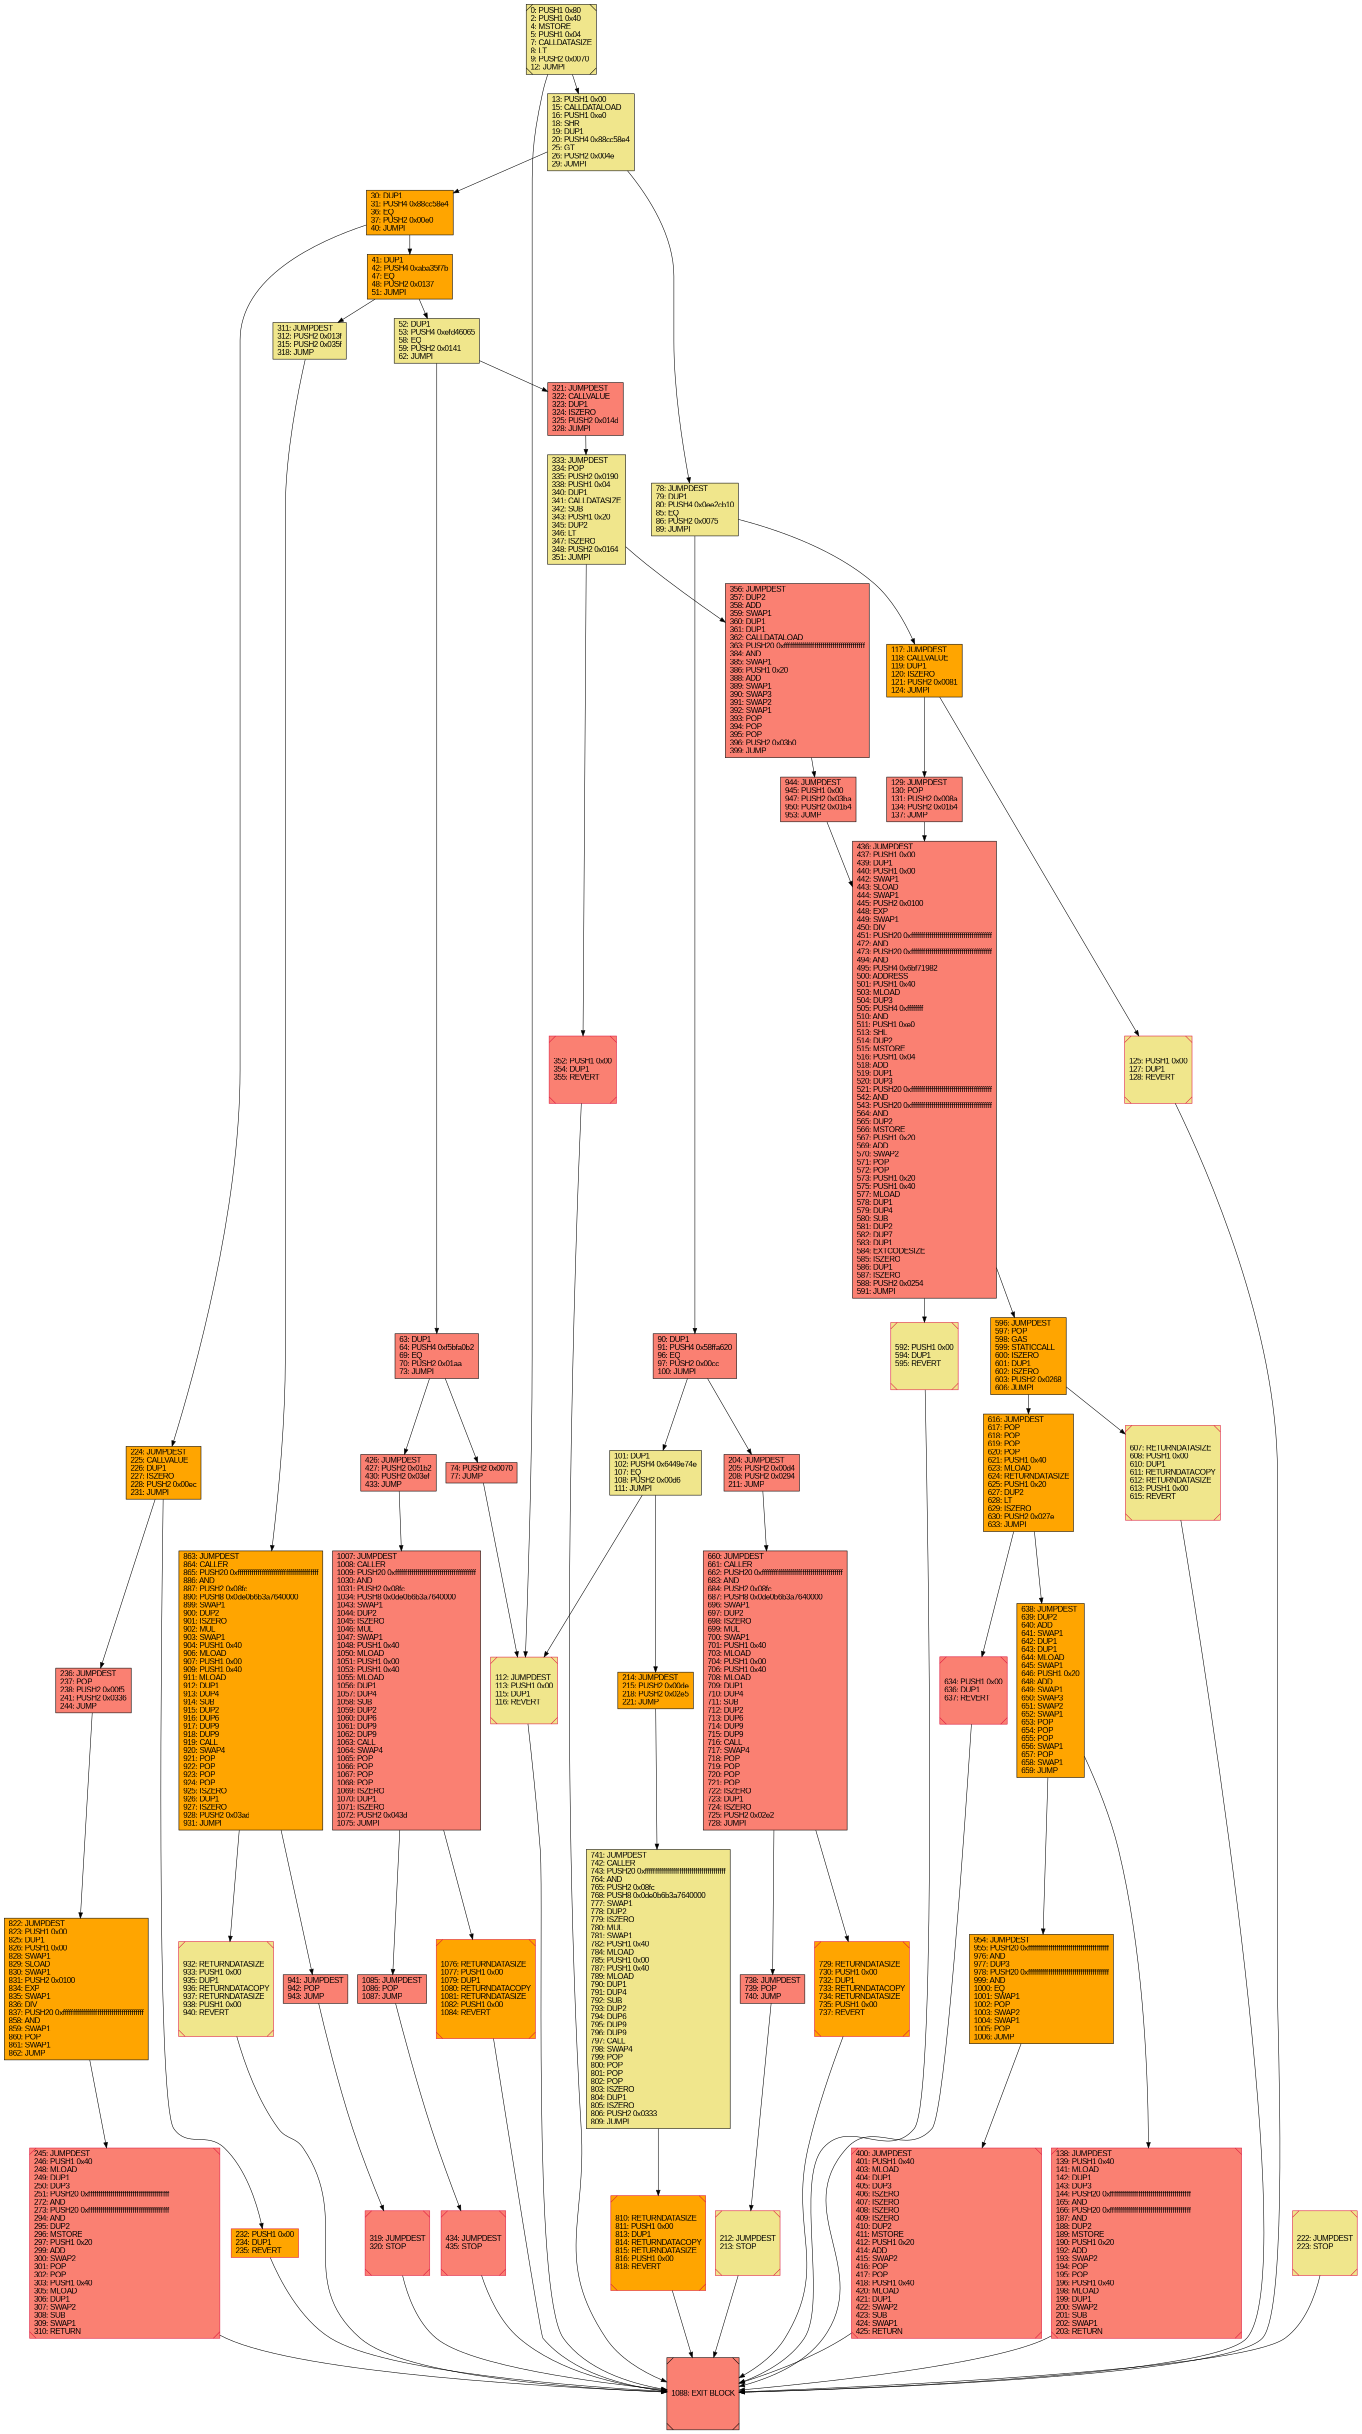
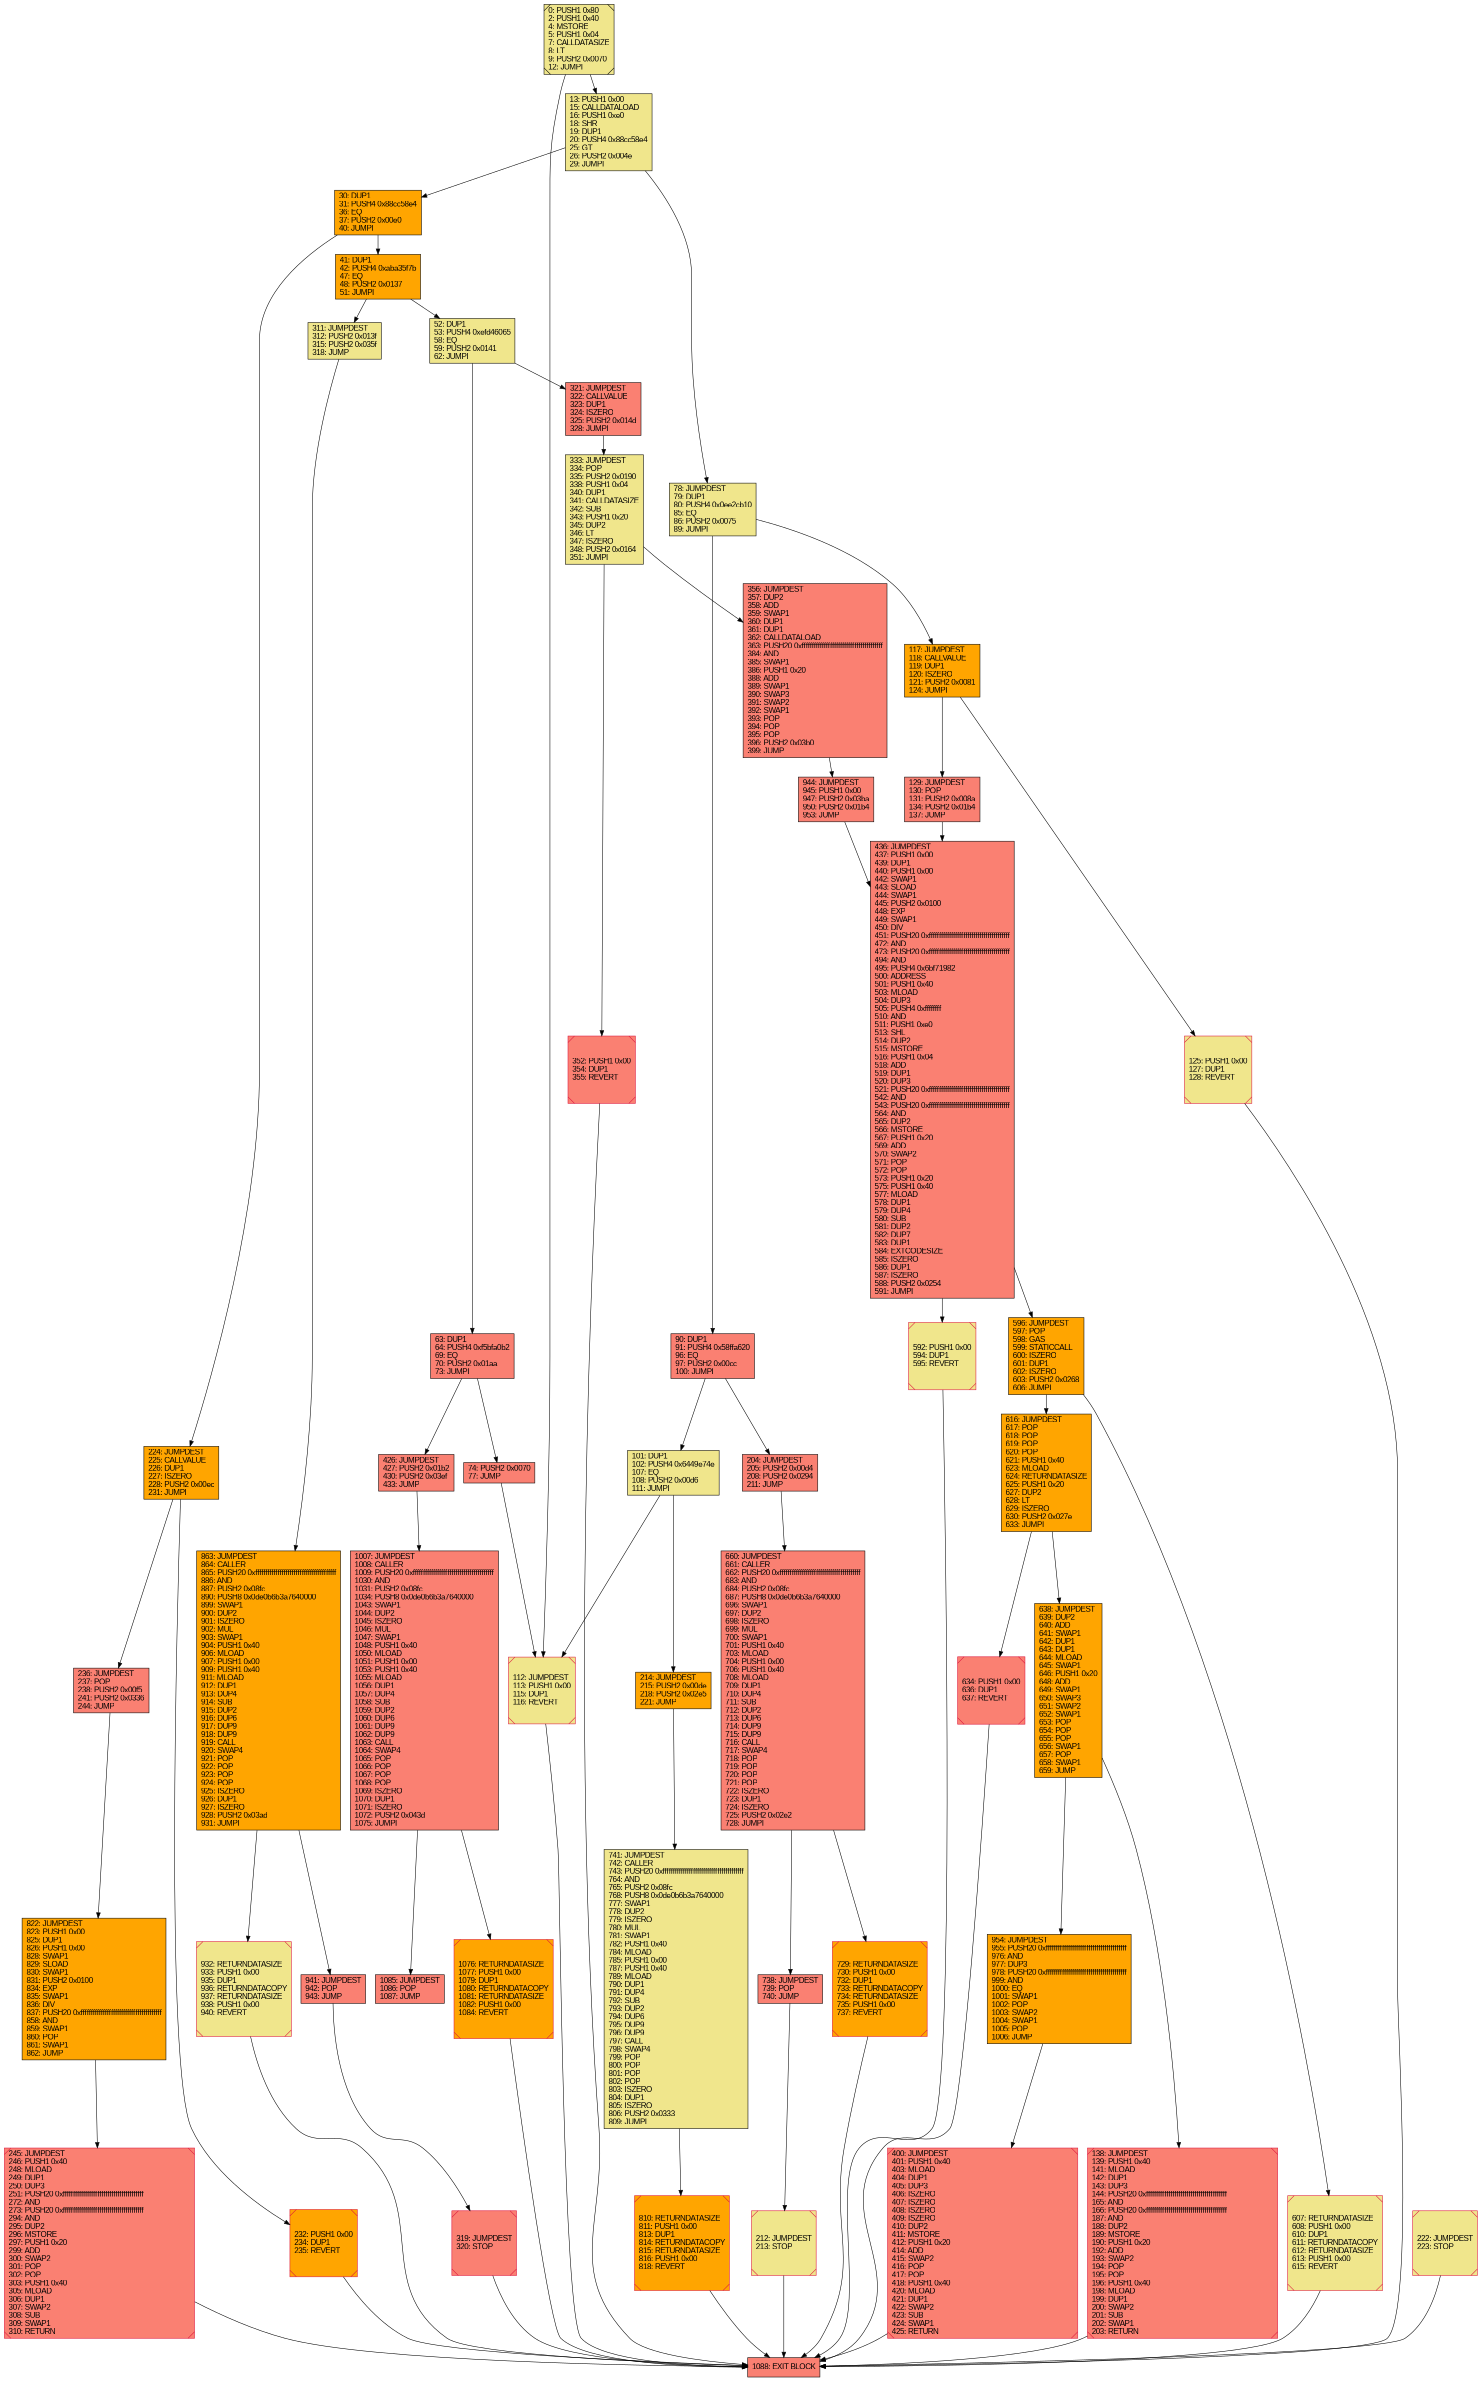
(265, 2243) -> (324, 2243)
(473, 2243) -> none
(703, 2394) -> (784, 2367)
